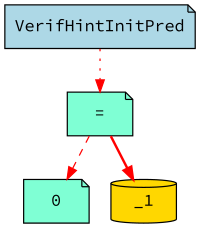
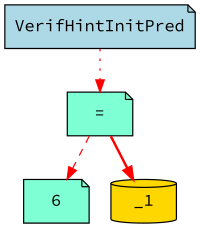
(56, 201) -> (56, 201)
